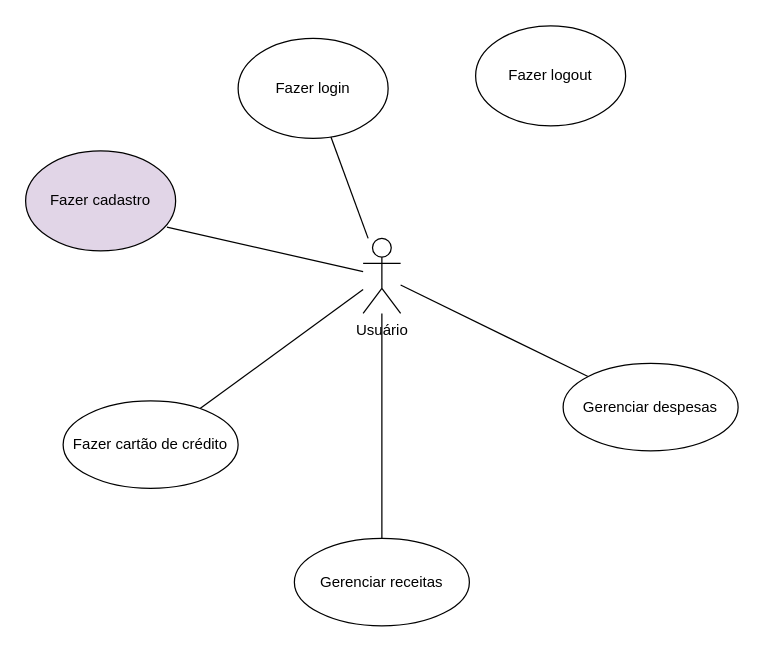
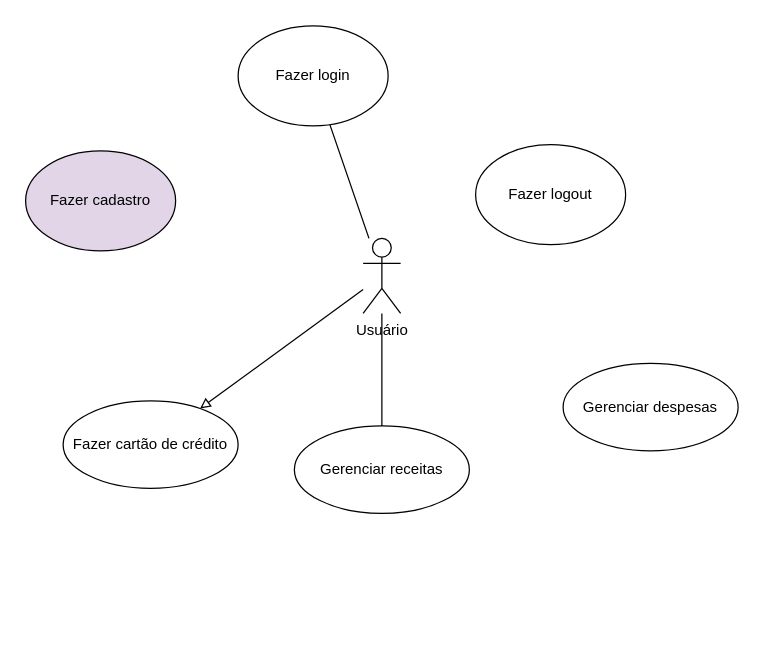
(551, 76) -> (551, 194)
(313, 88) -> (313, 76)
(266, 249) -> none
(494, 331) -> none
(206, 404) -> (210, 401)
(382, 582) -> (382, 469)
